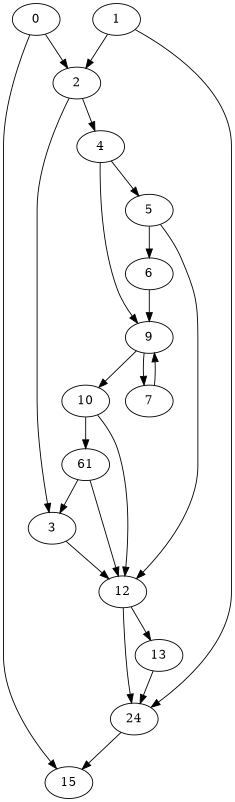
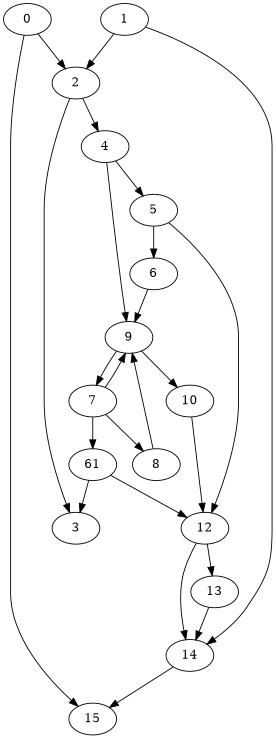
(86, 429) -> (93, 429)
none -> (156, 465)
(84, 557) -> none
(134, 719) -> (190, 655)
